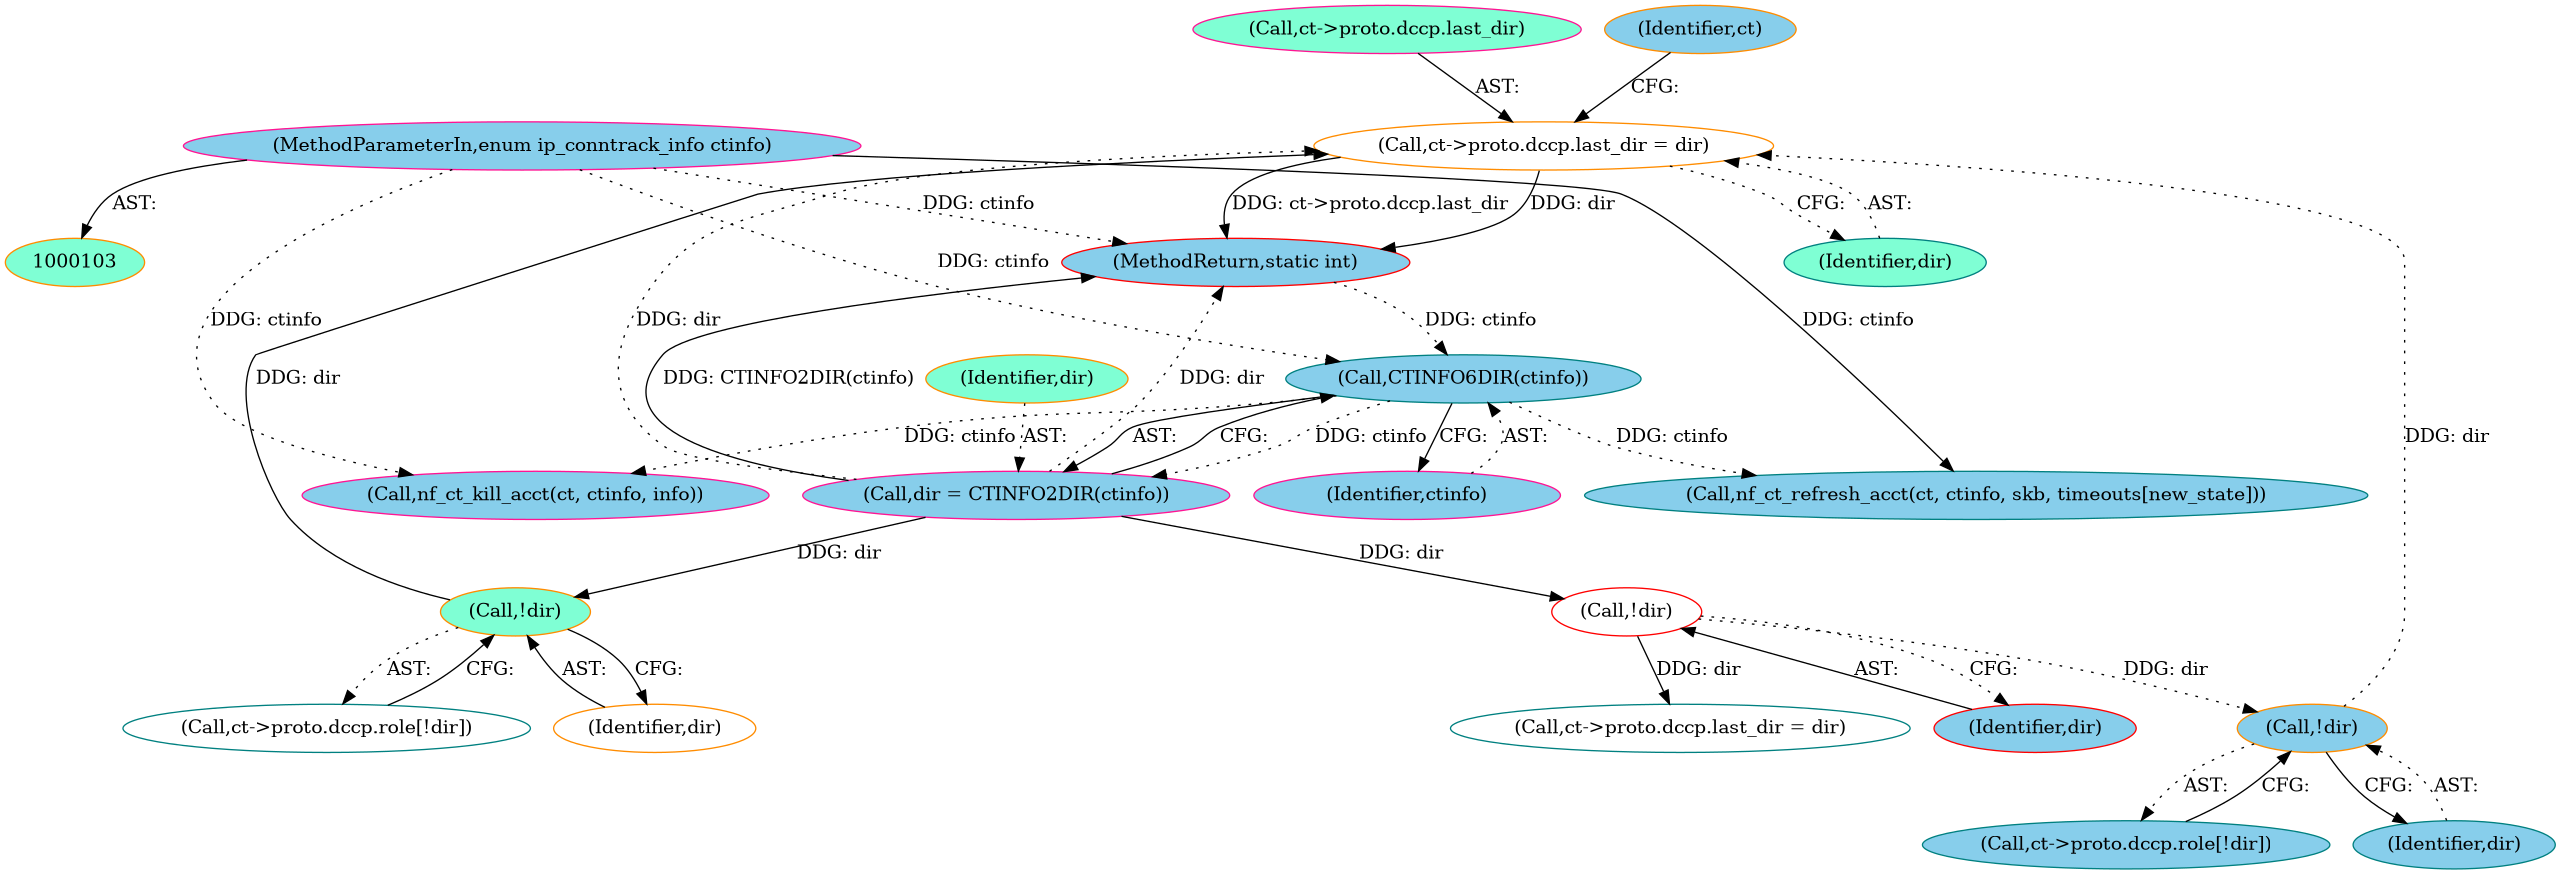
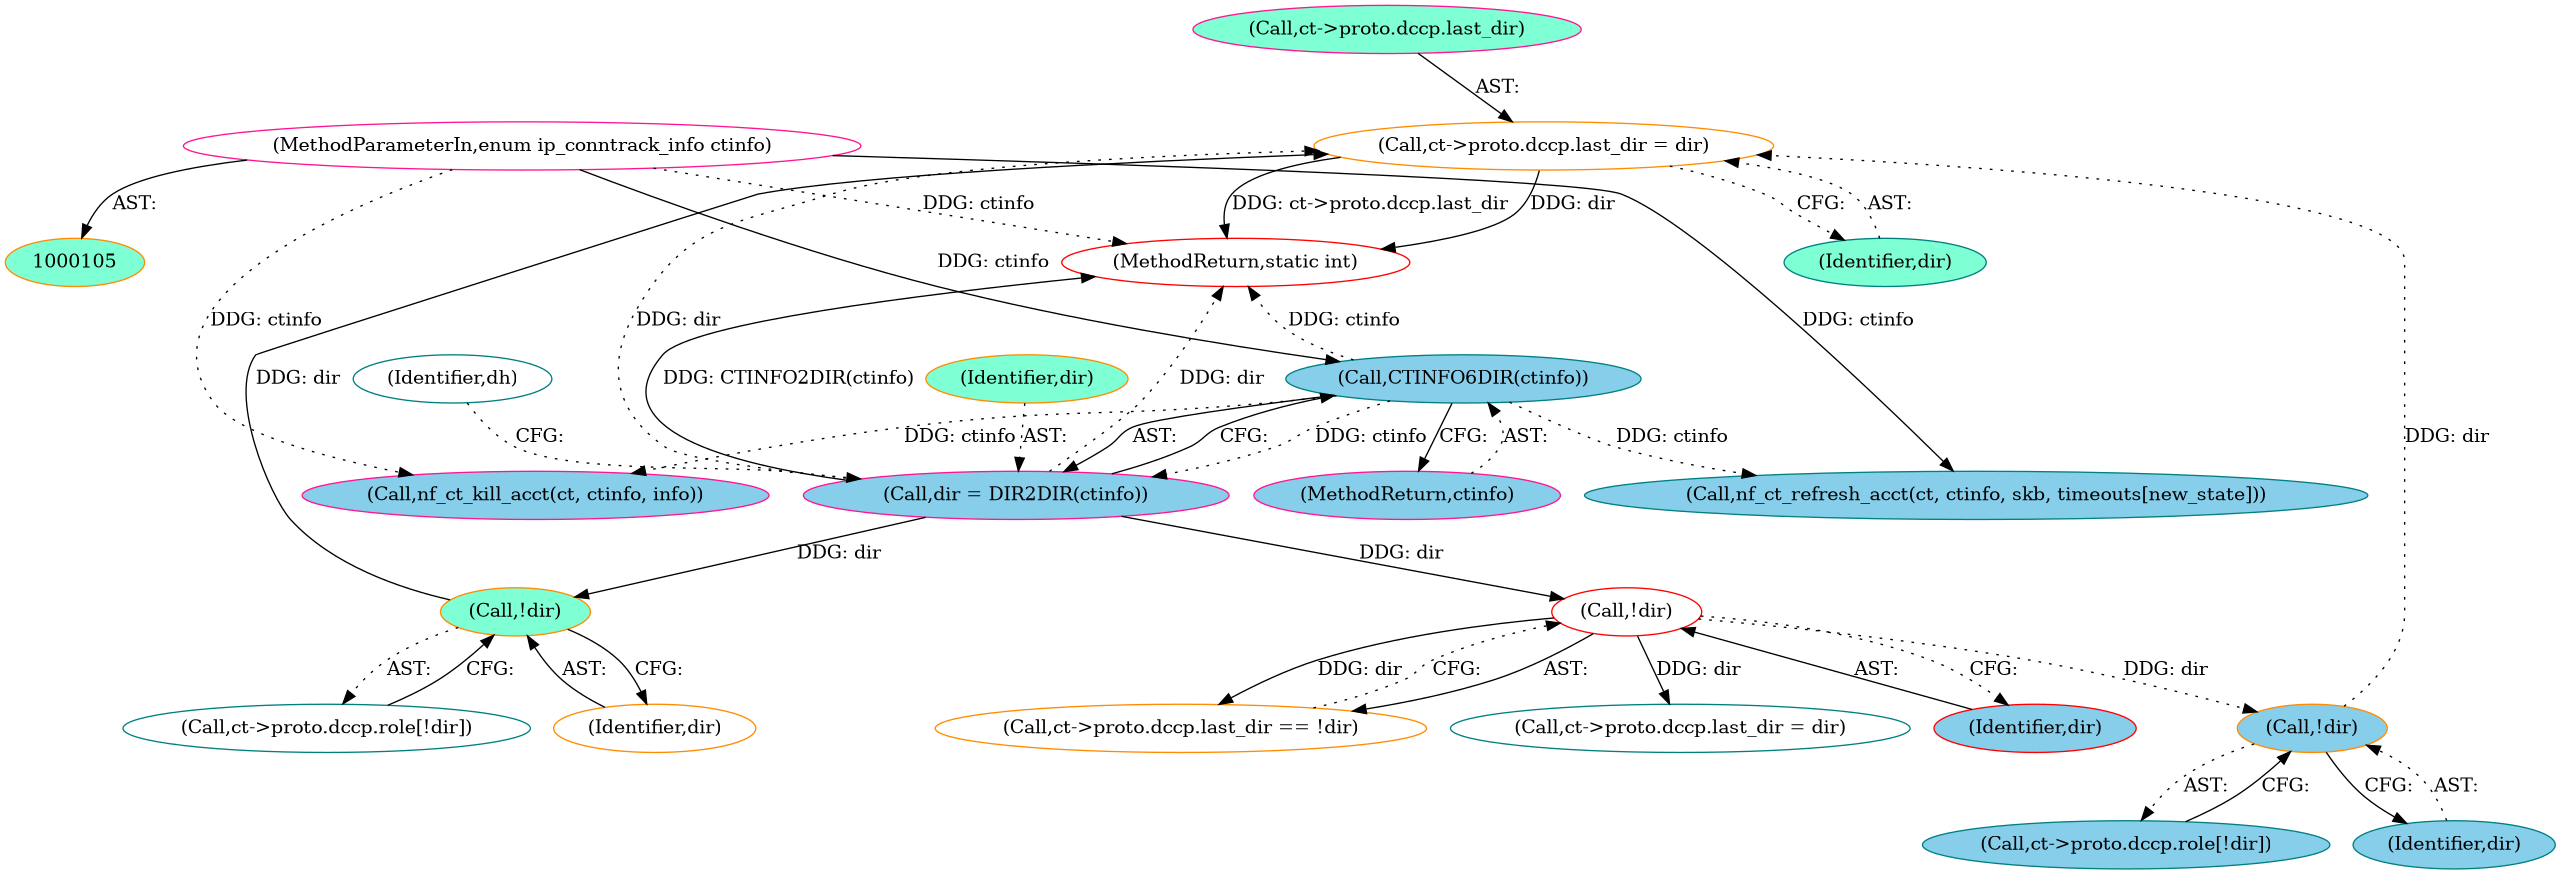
(1700, 29) -> none
(522, 146) -> (522, 146)
(75, 262) -> (75, 262)
(1236, 262) -> (1236, 262)
(928, 284) -> (928, 284)
(1391, 305) -> (1299, 337)
none -> (453, 379)
(1016, 495) -> (1016, 495)
(1407, 495) -> (1407, 495)
none -> (1181, 728)
